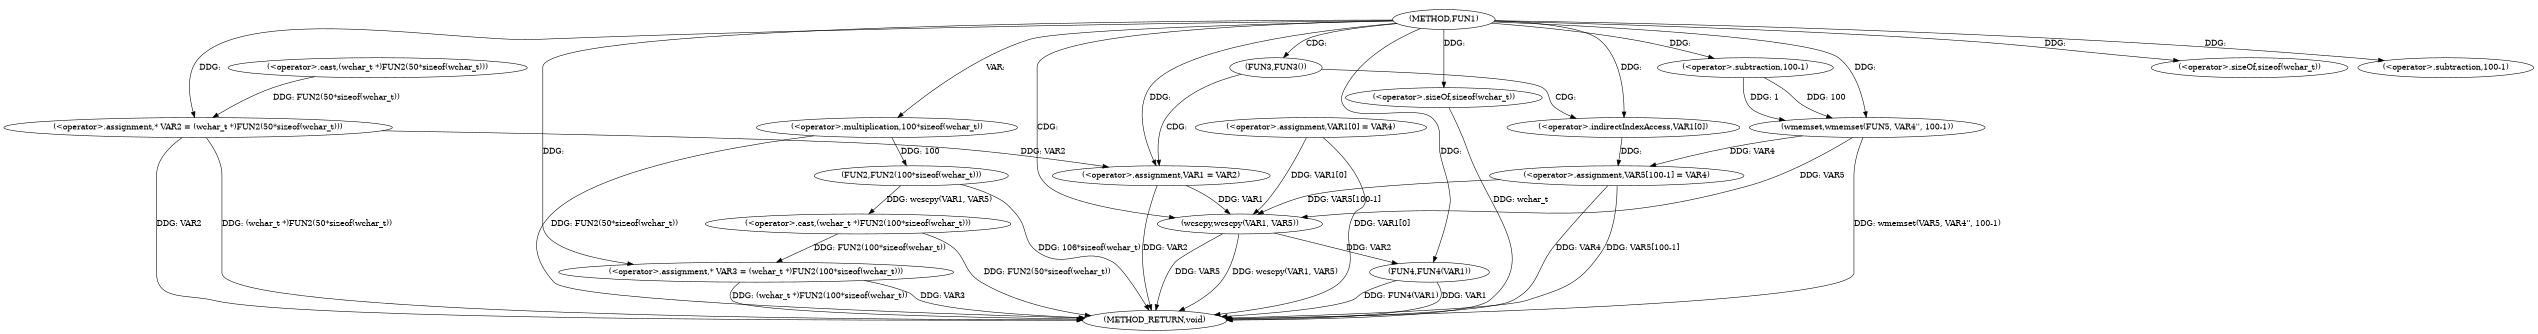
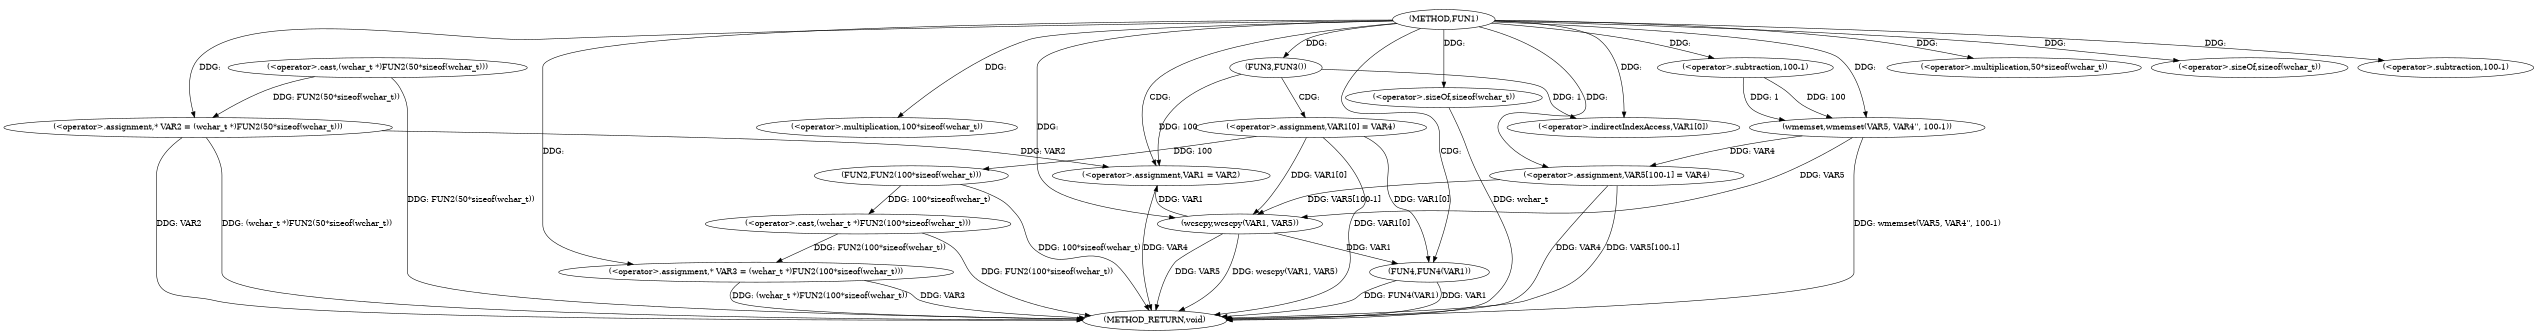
(1318, 44) -> (1318, 44)
(997, 68) -> (997, 68)
none -> (2014, 68)
none -> (1292, 95)
(1162, 98) -> (1162, 98)
(1567, 98) -> (1567, 98)
(1049, 128) -> (1049, 128)
(1178, 128) -> (1178, 128)
(1867, 128) -> (1867, 128)
(898, 149) -> (1123, 155)
(1620, 149) -> (1579, 114)
(1452, 152) -> (1452, 152)
(1207, 196) -> (1166, 209)
none -> (1391, 199)
(939, 200) -> (939, 200)
(1089, 248) -> (1089, 248)
(1166, 248) -> (1166, 248)
(1369, 248) -> (1369, 248)
(1047, 272) -> (1047, 272)
(639, 297) -> (641, 306)
